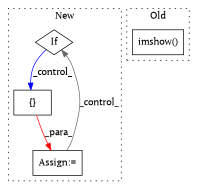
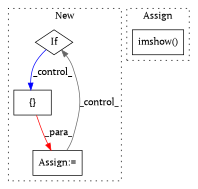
(158, 16) -> (158, 16)
